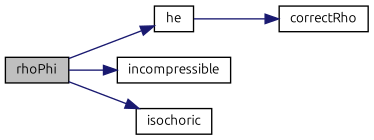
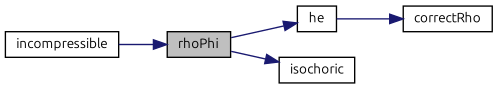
(86, 70) -> (136, 45)
